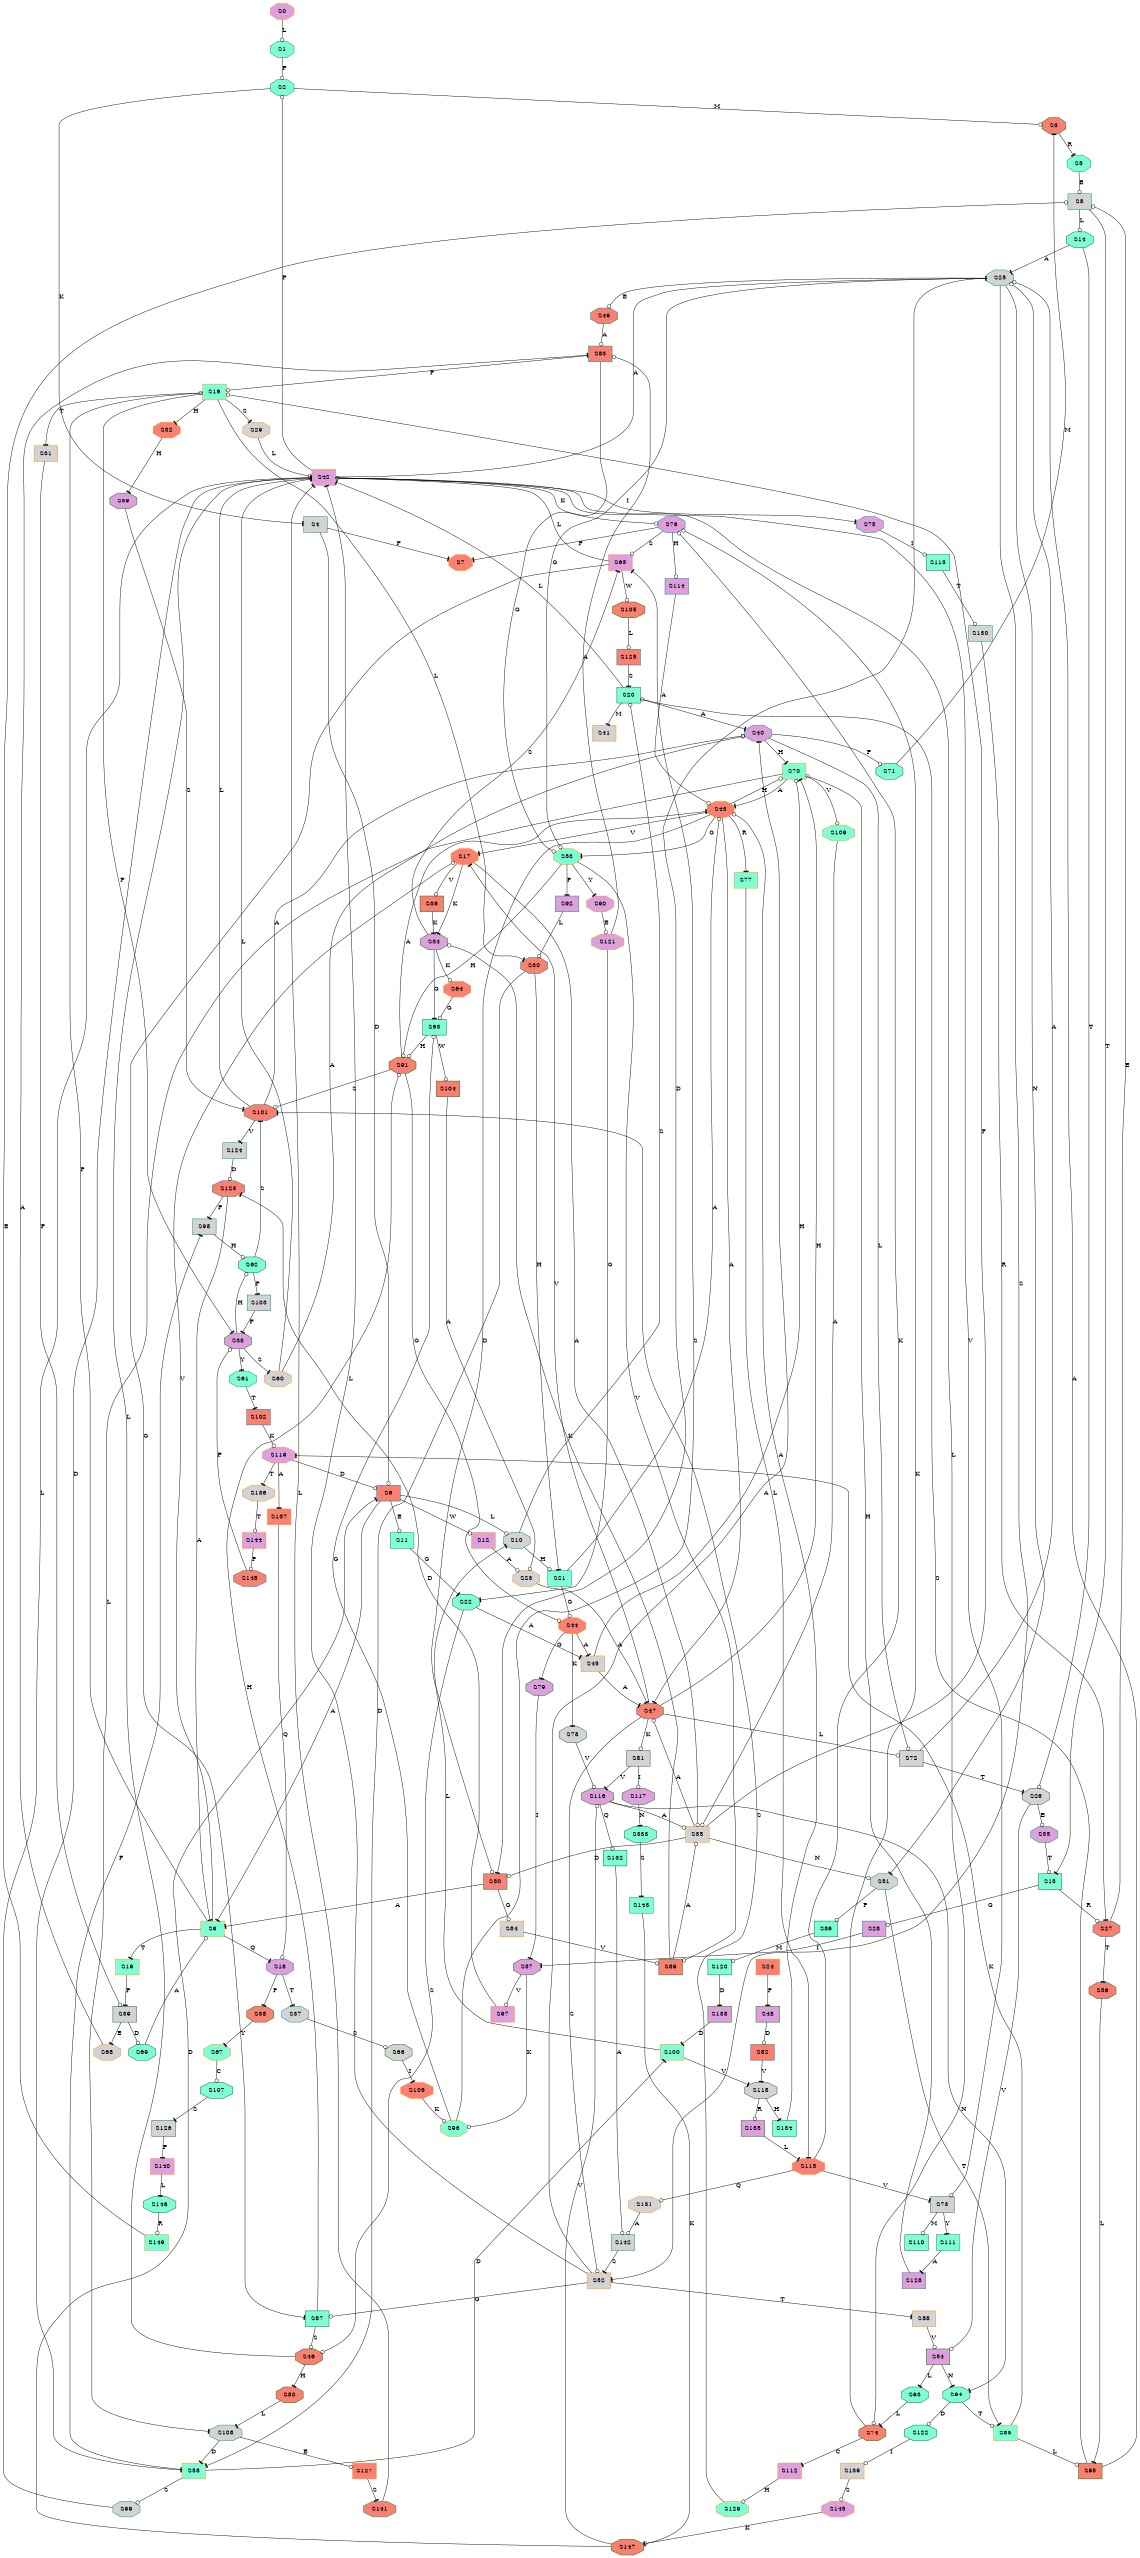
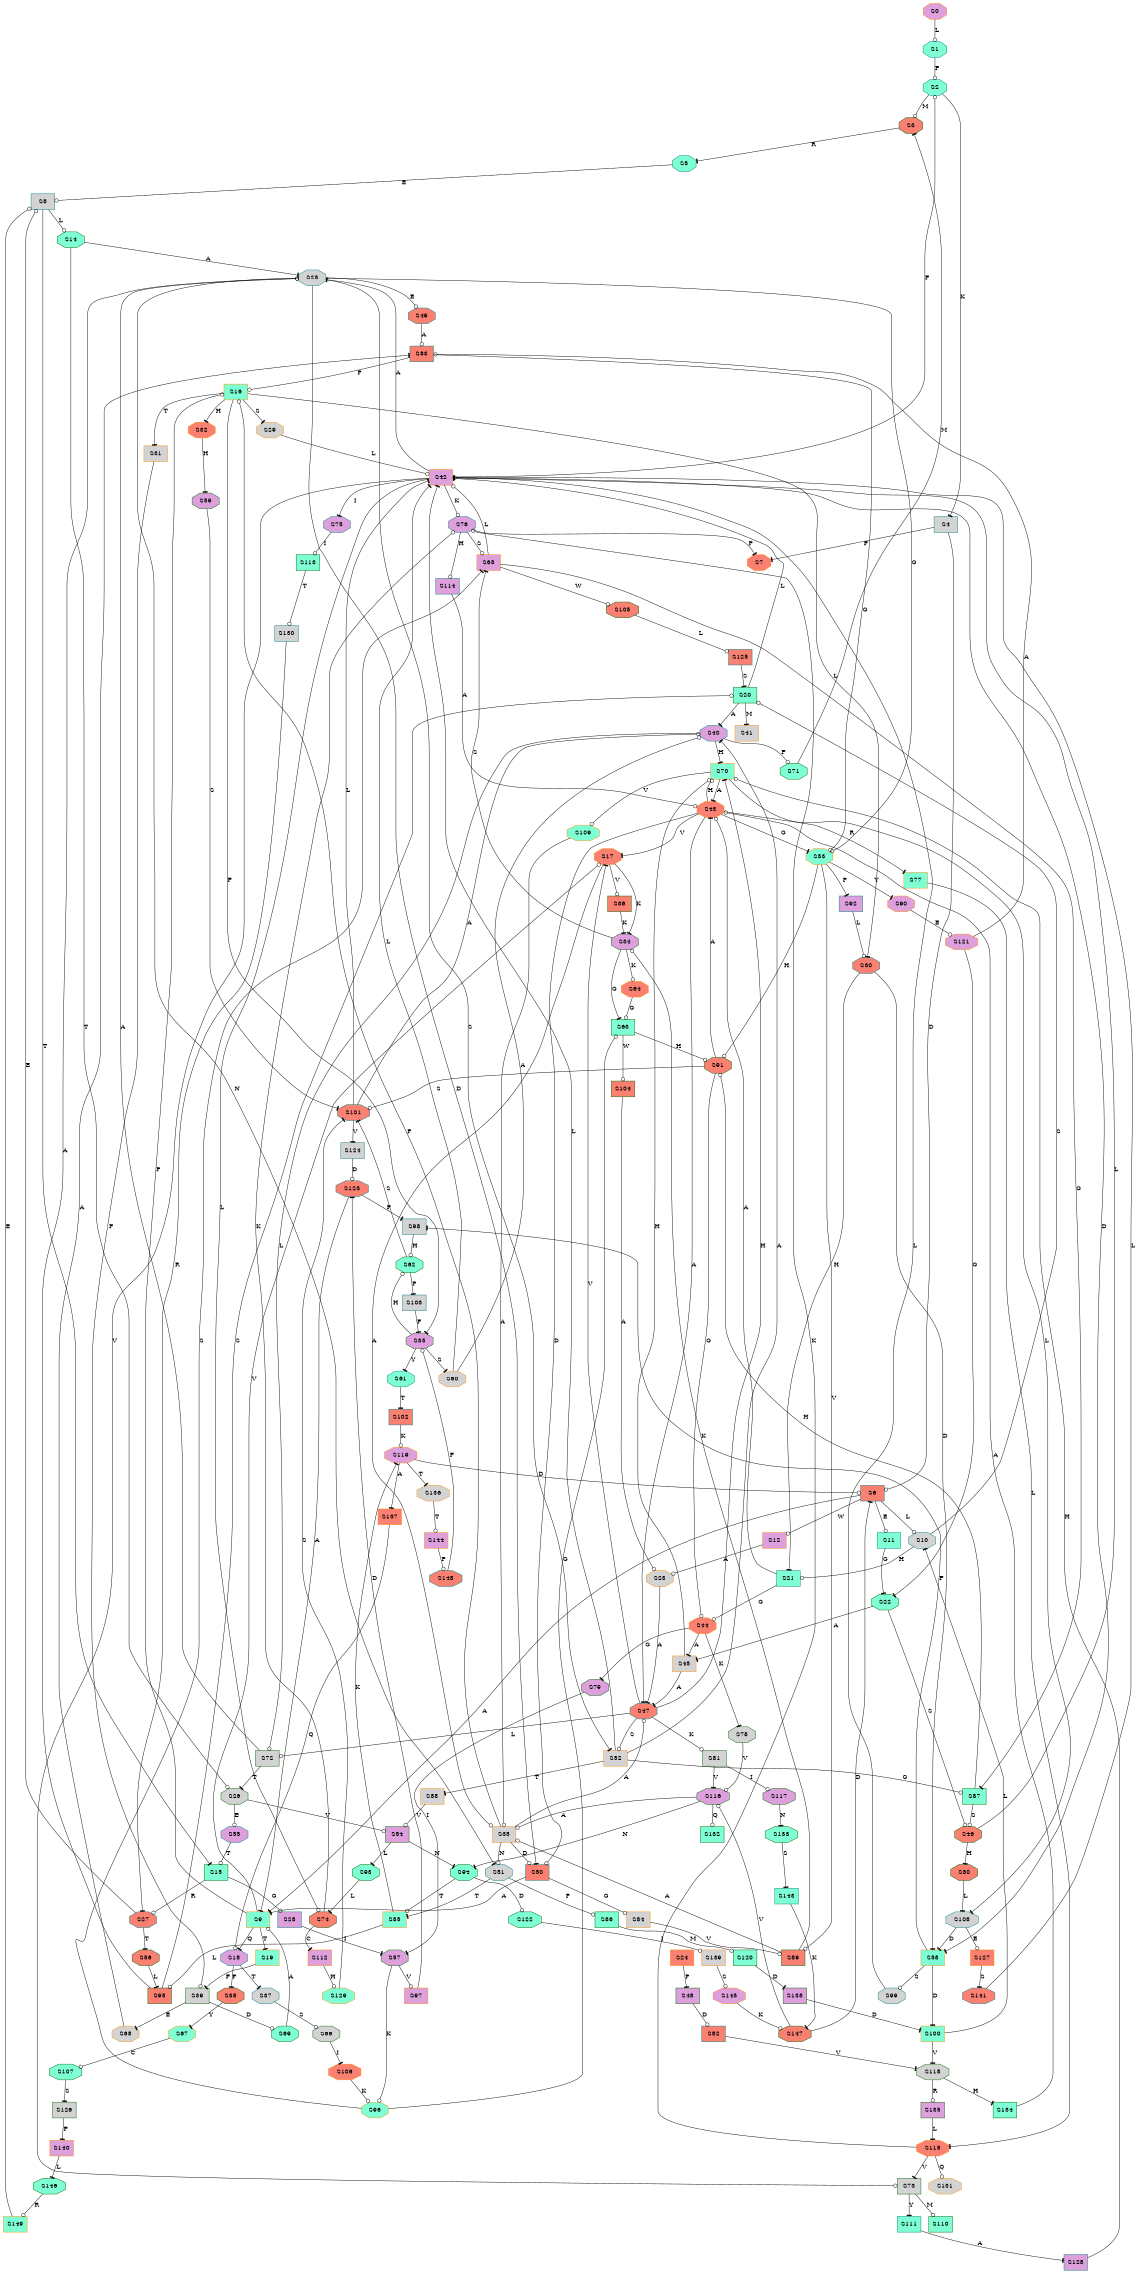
(640, 1834) -> (781, 1834)
(623, 2243) -> none
